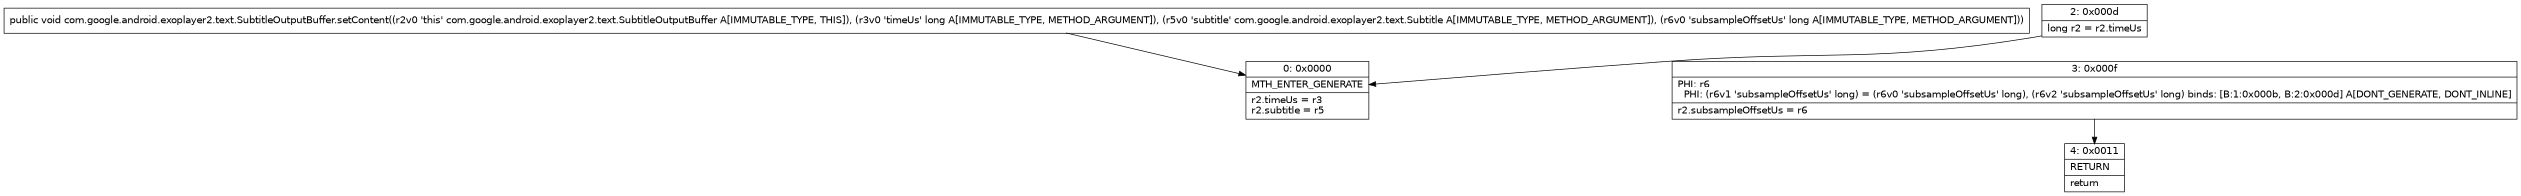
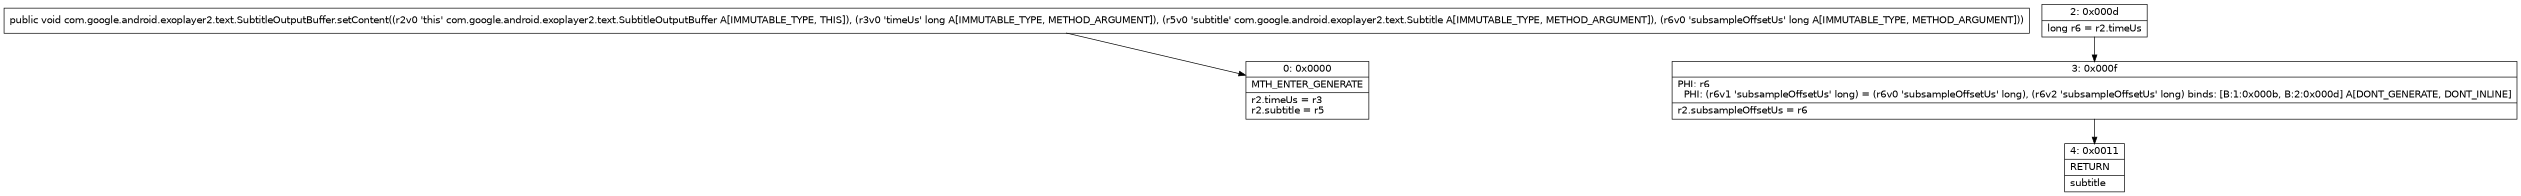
(2095, 29) -> (2095, 29)
(1709, 59) -> (2095, 46)
(2085, 183) -> (2088, 183)
